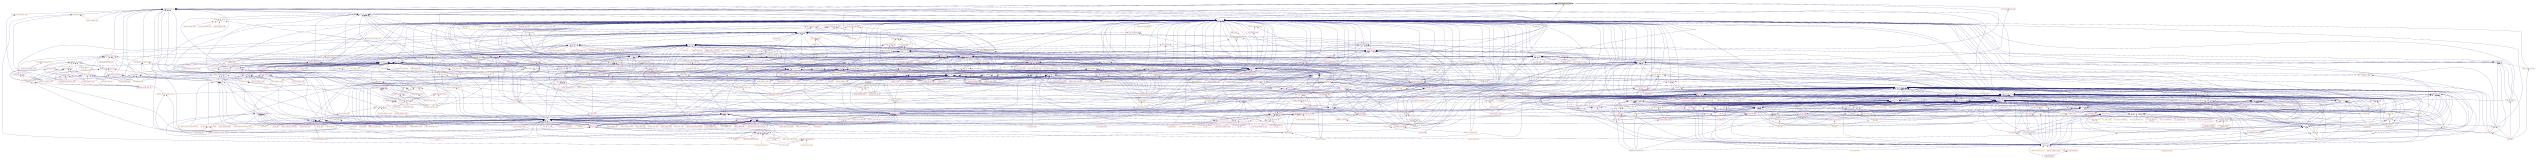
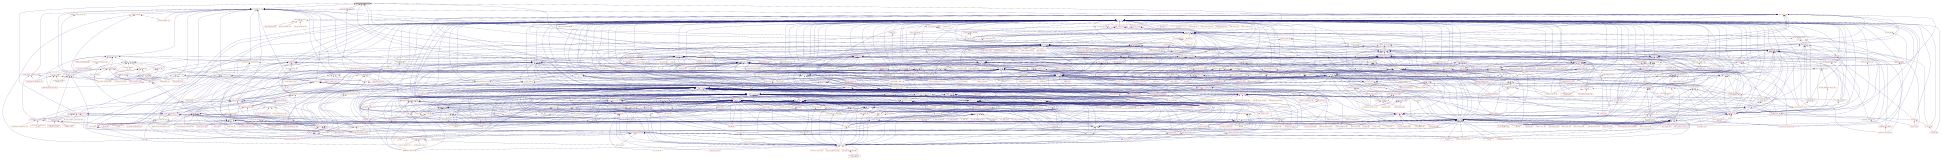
(1501, 100) -> none
